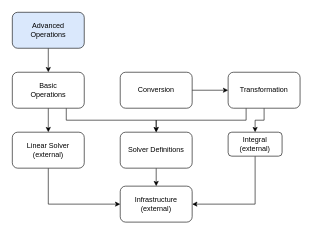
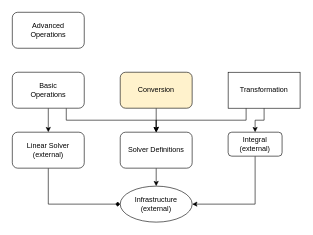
(48, 30) -> (48, 30)
(48, 66) -> none
(156, 90) -> (156, 90)
(222, 90) -> (156, 113)
(264, 90) -> (264, 90)
(156, 129) -> (158, 120)
(114, 204) -> (114, 204)
(156, 204) -> (156, 204)
